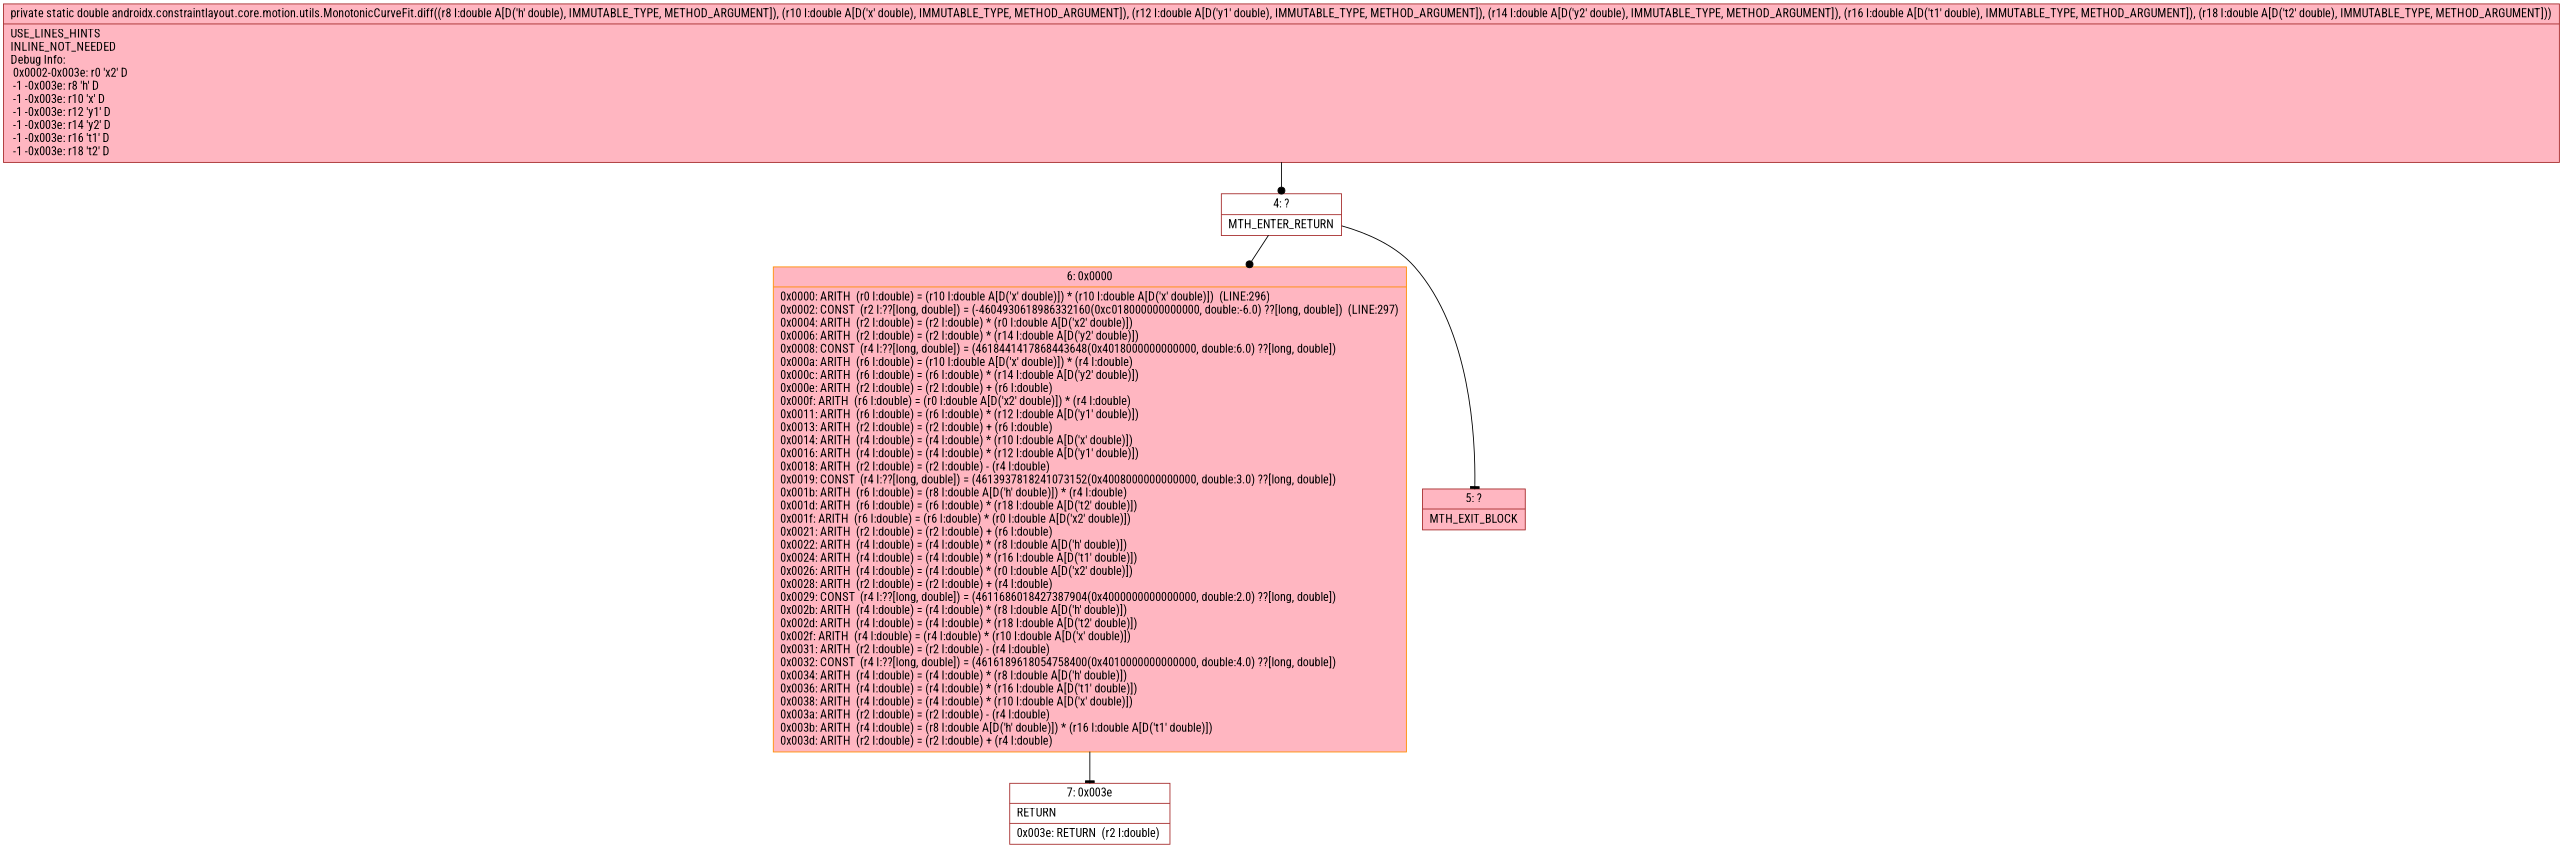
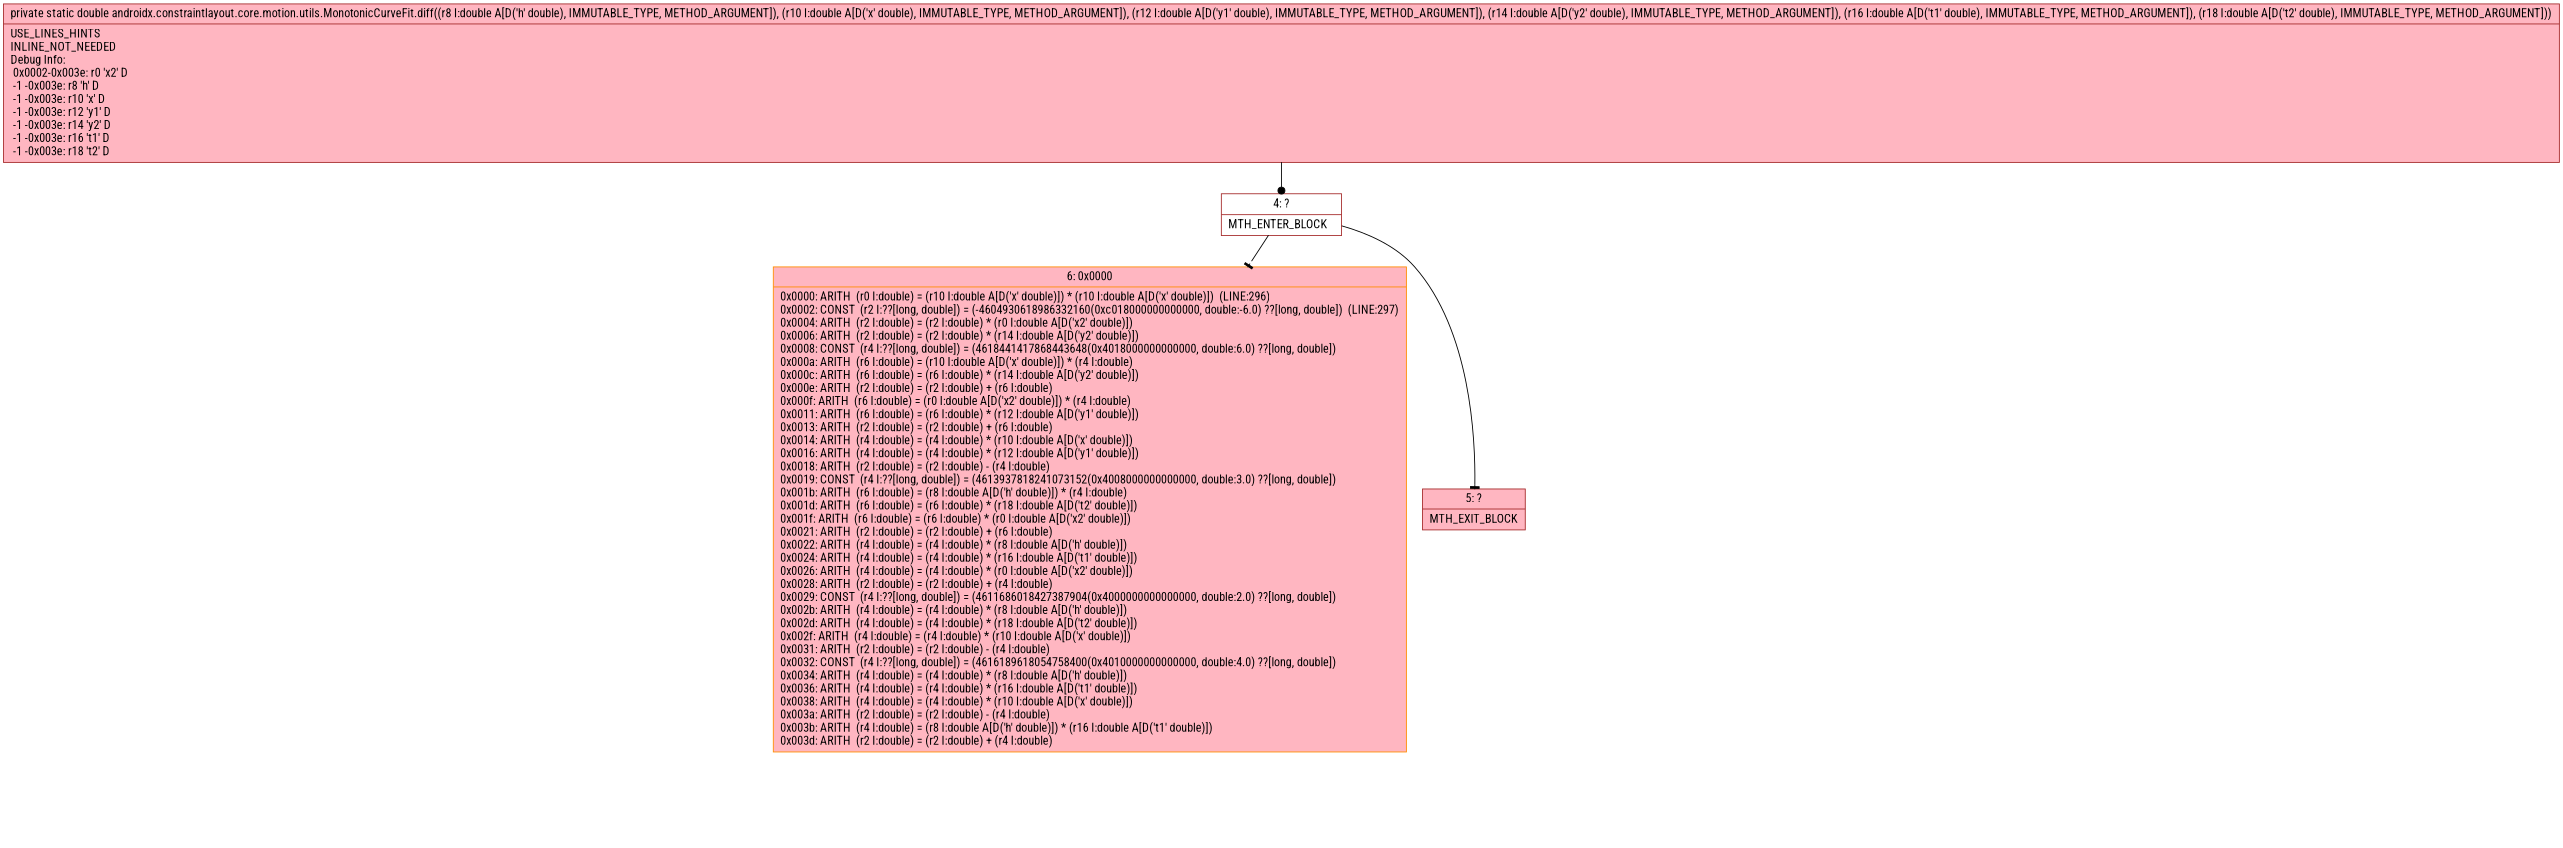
(1281, 225) -> (1278, 225)
(1260, 248) -> (1260, 248)
(1090, 814) -> none
